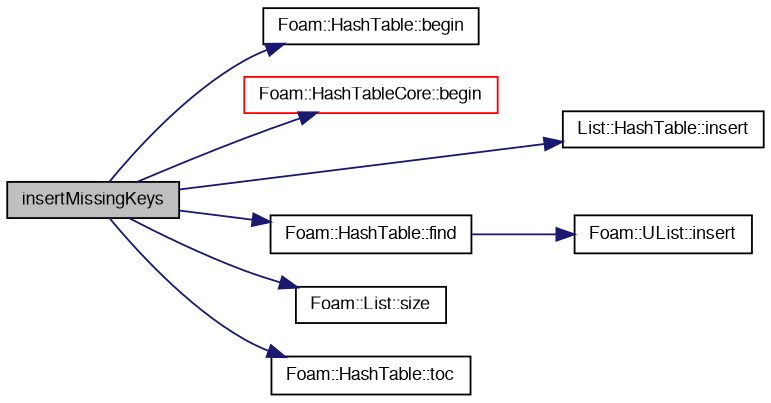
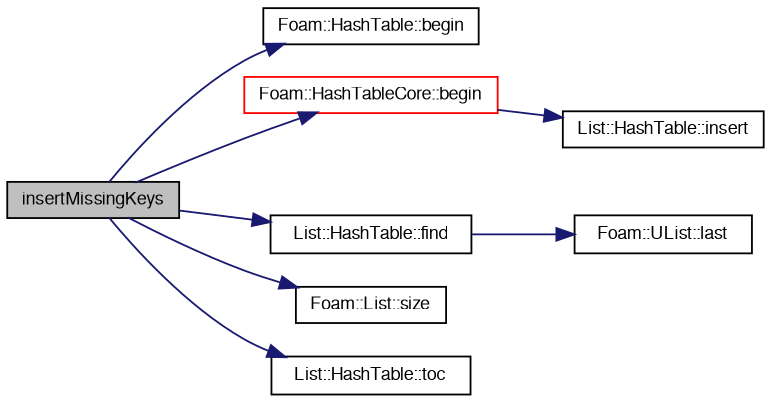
(362, 167) -> (521, 113)
(371, 234) -> (371, 234)
(663, 234) -> (663, 234)
(371, 376) -> (371, 376)
